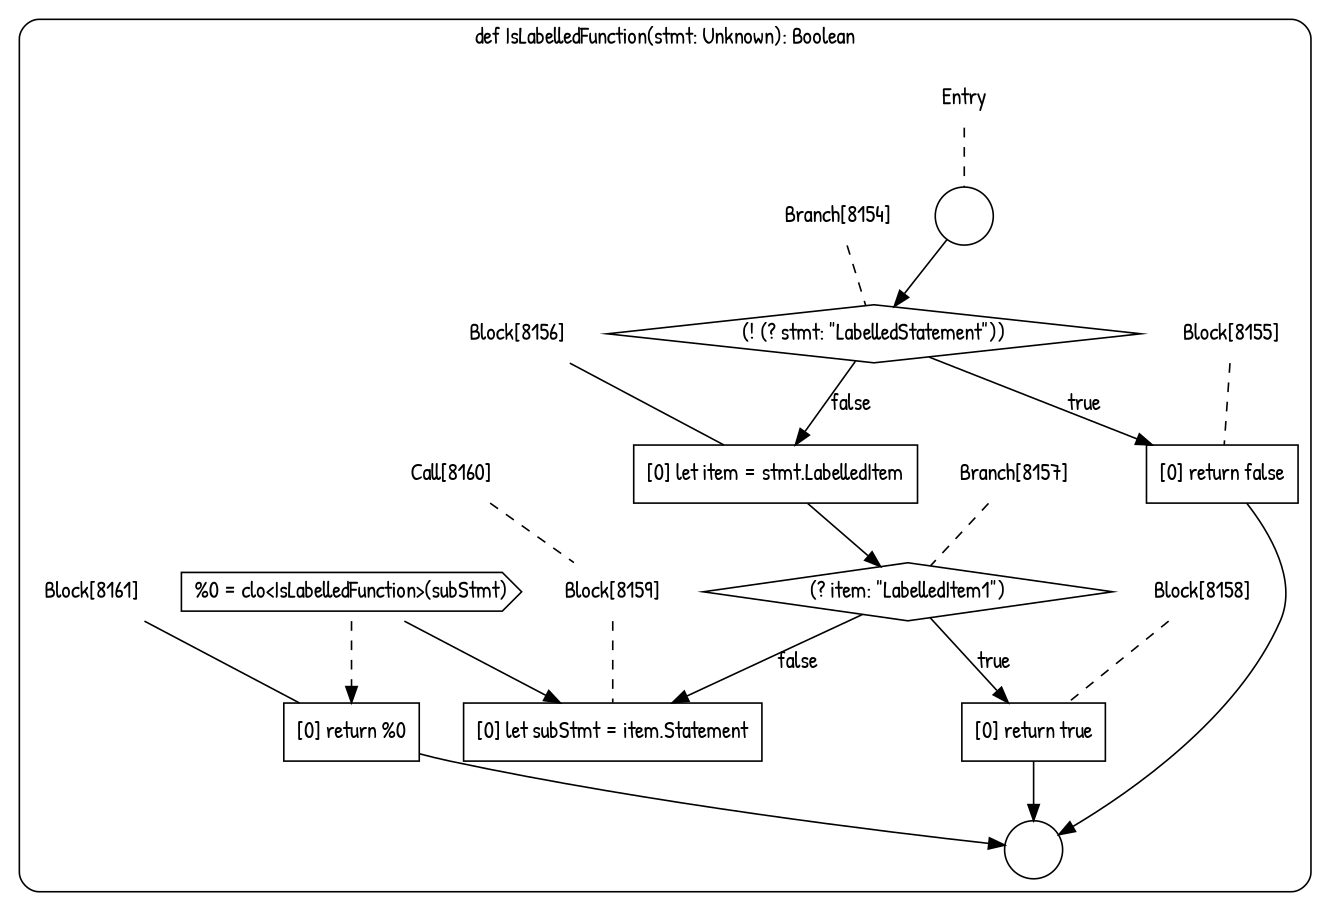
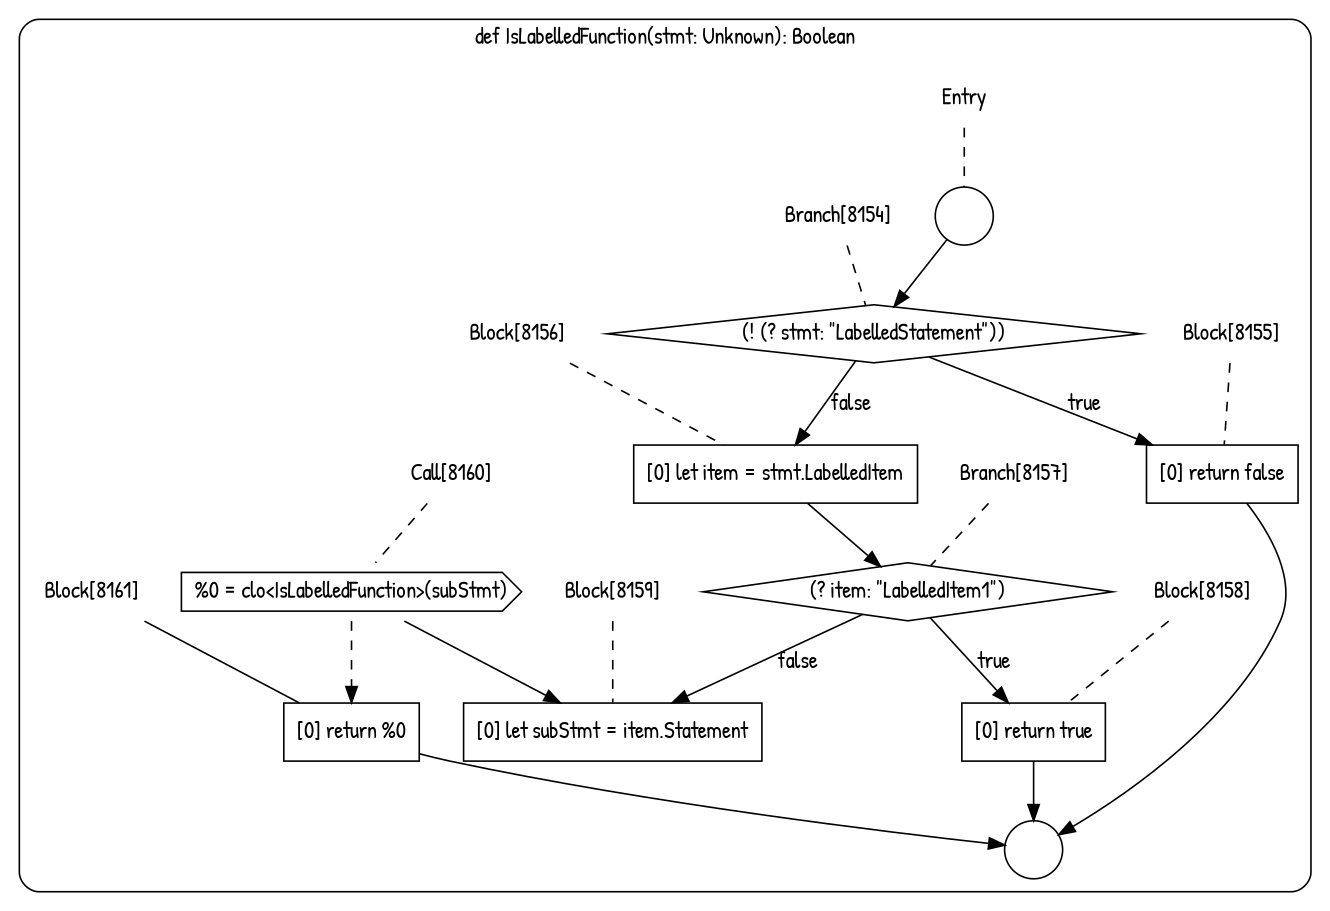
(647, 404) -> (647, 404)
(532, 533) -> (401, 533)
